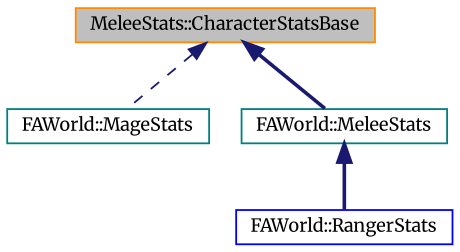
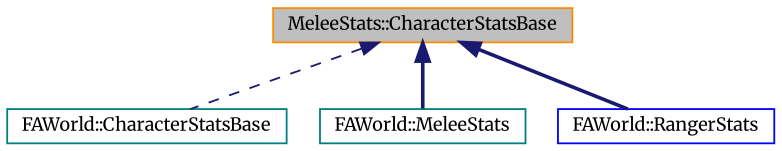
(108, 126) -> (147, 126)
(344, 186) -> (553, 79)
